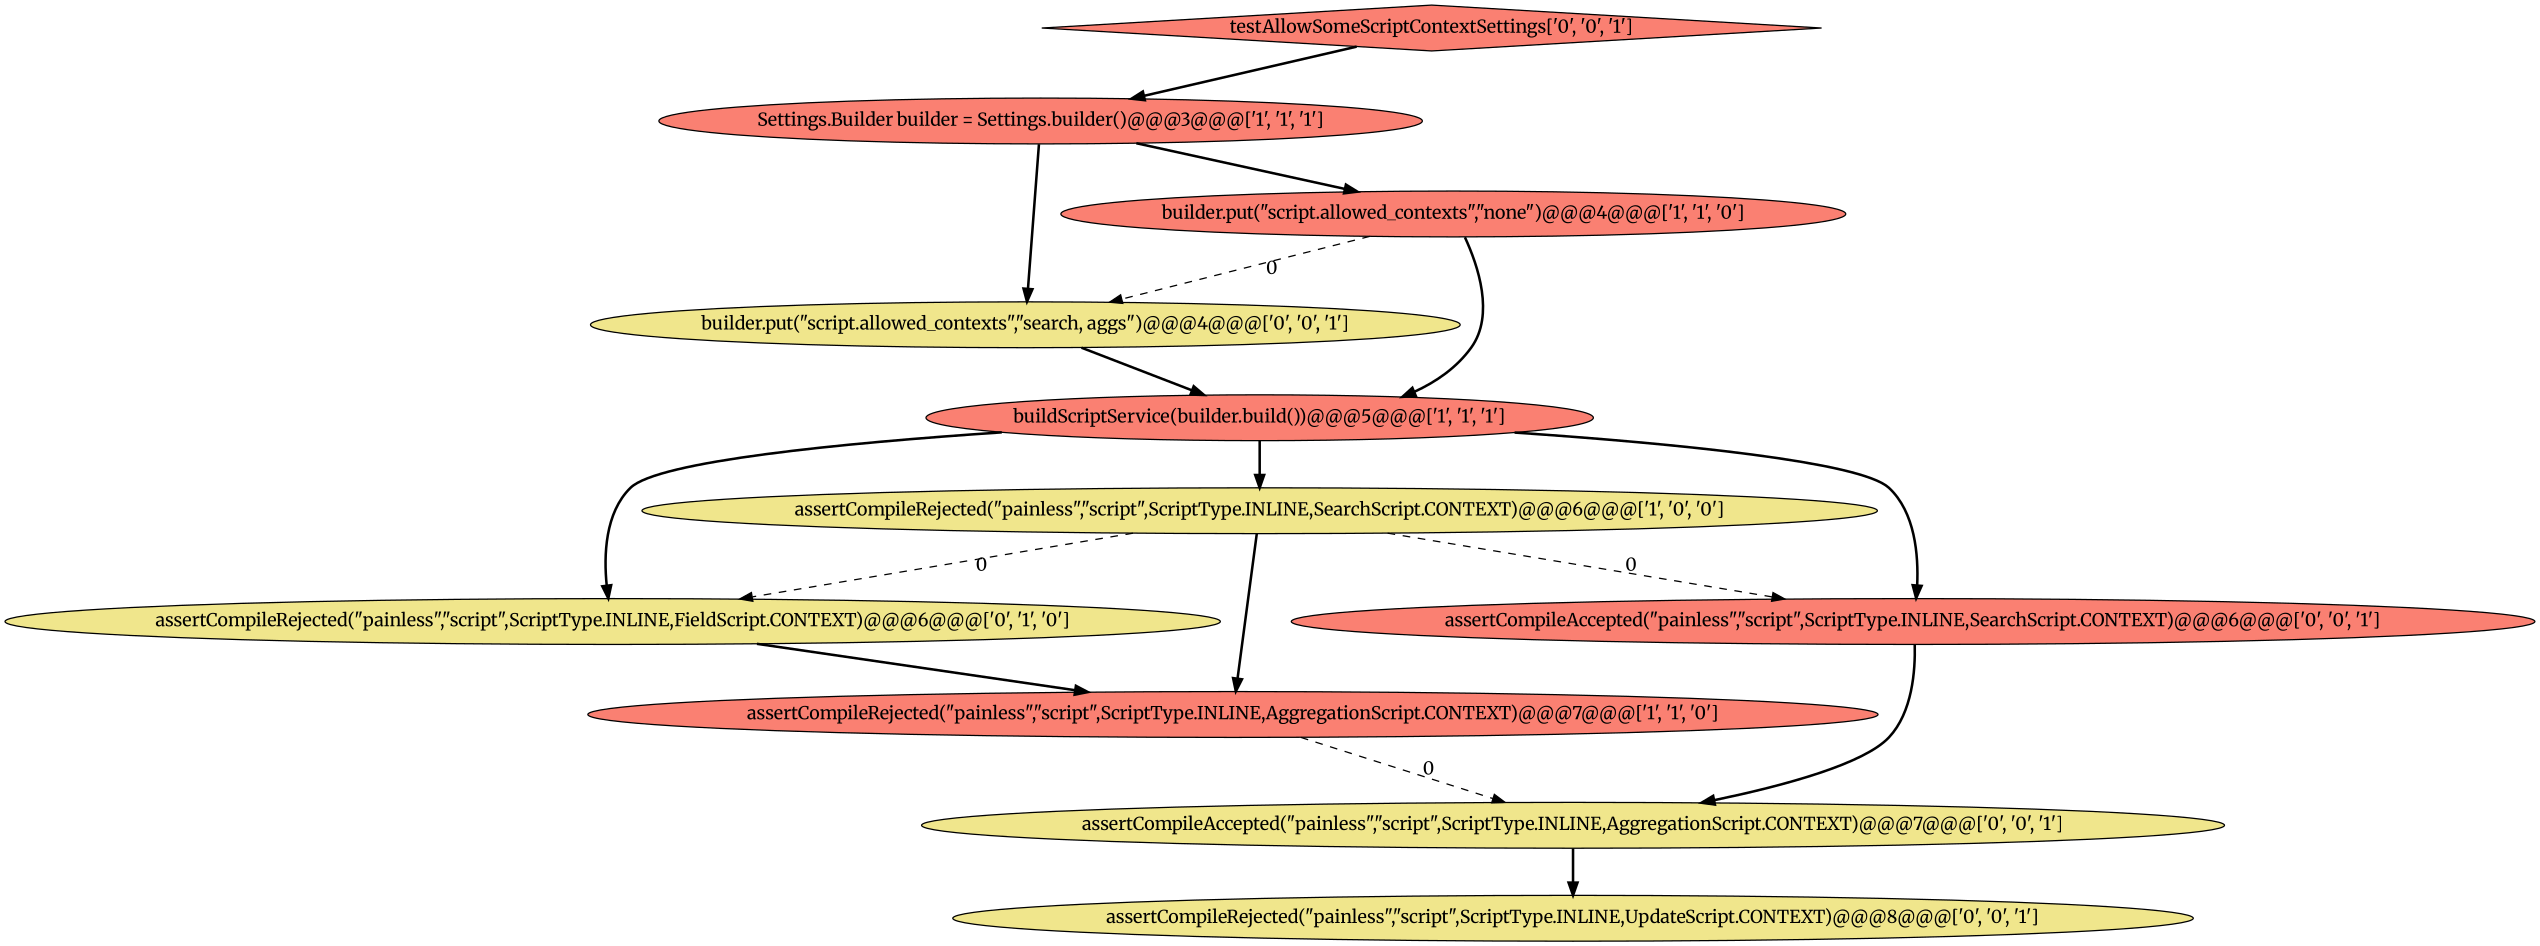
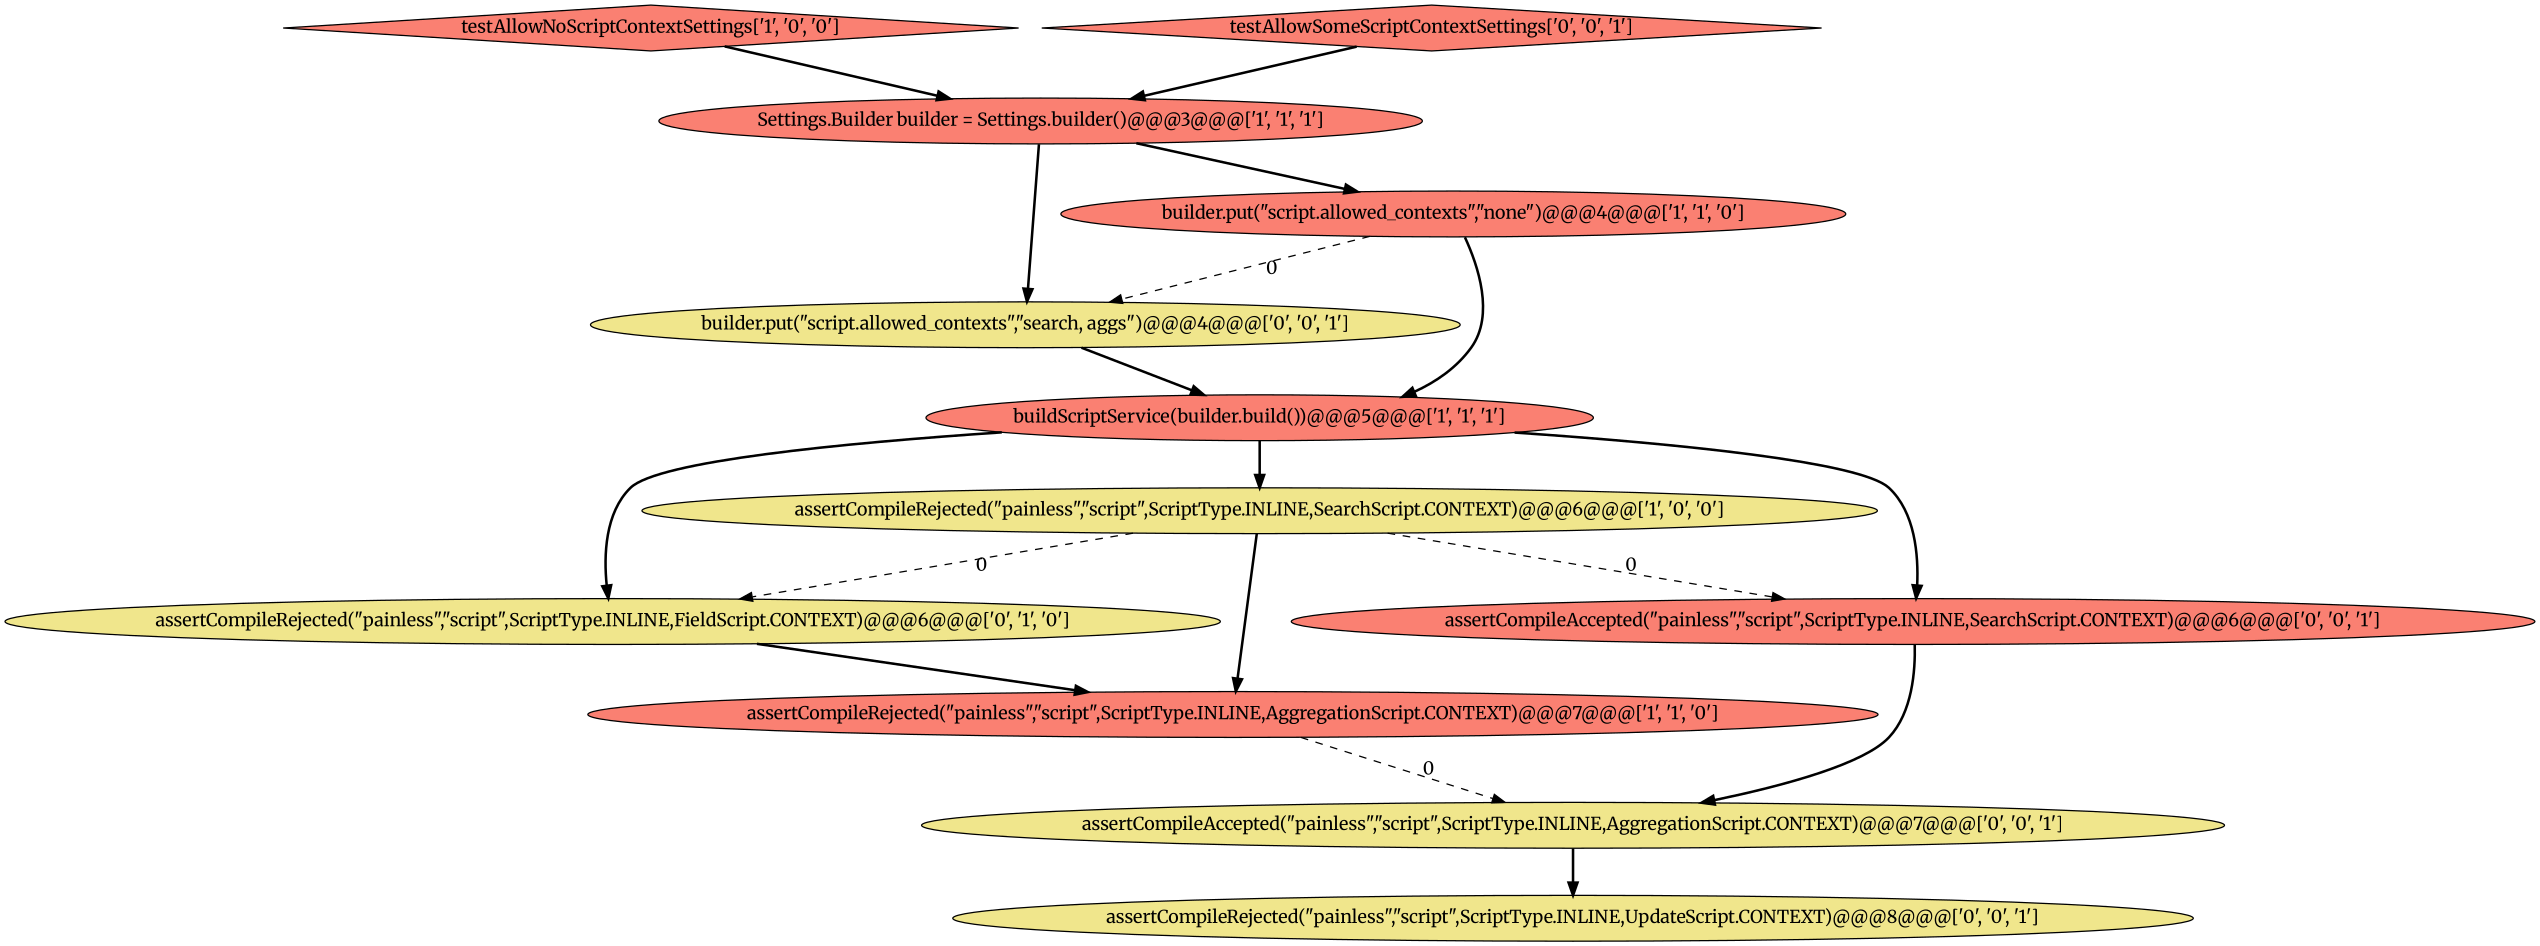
none -> (651, 28)
